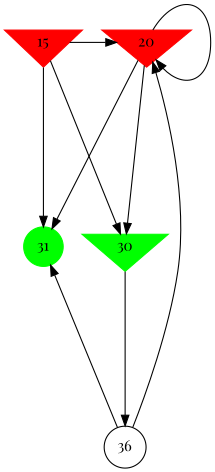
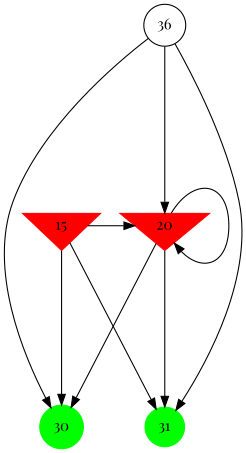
(125, 247) -> (62, 427)
(125, 343) -> (15, 197)
